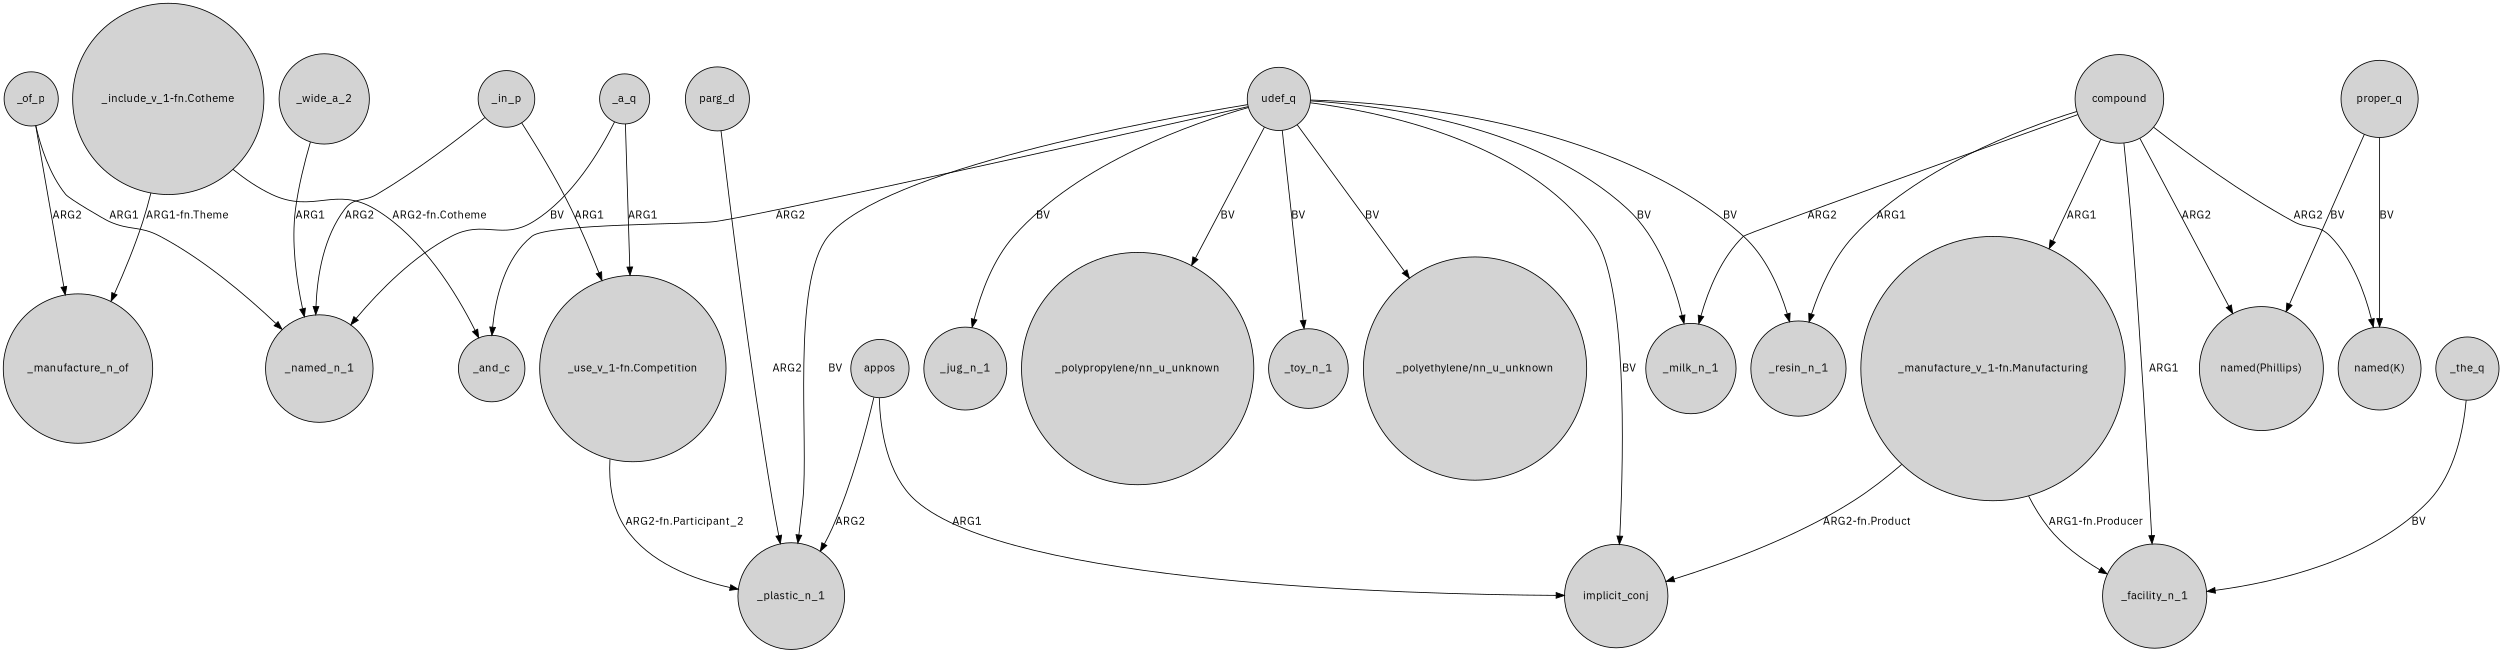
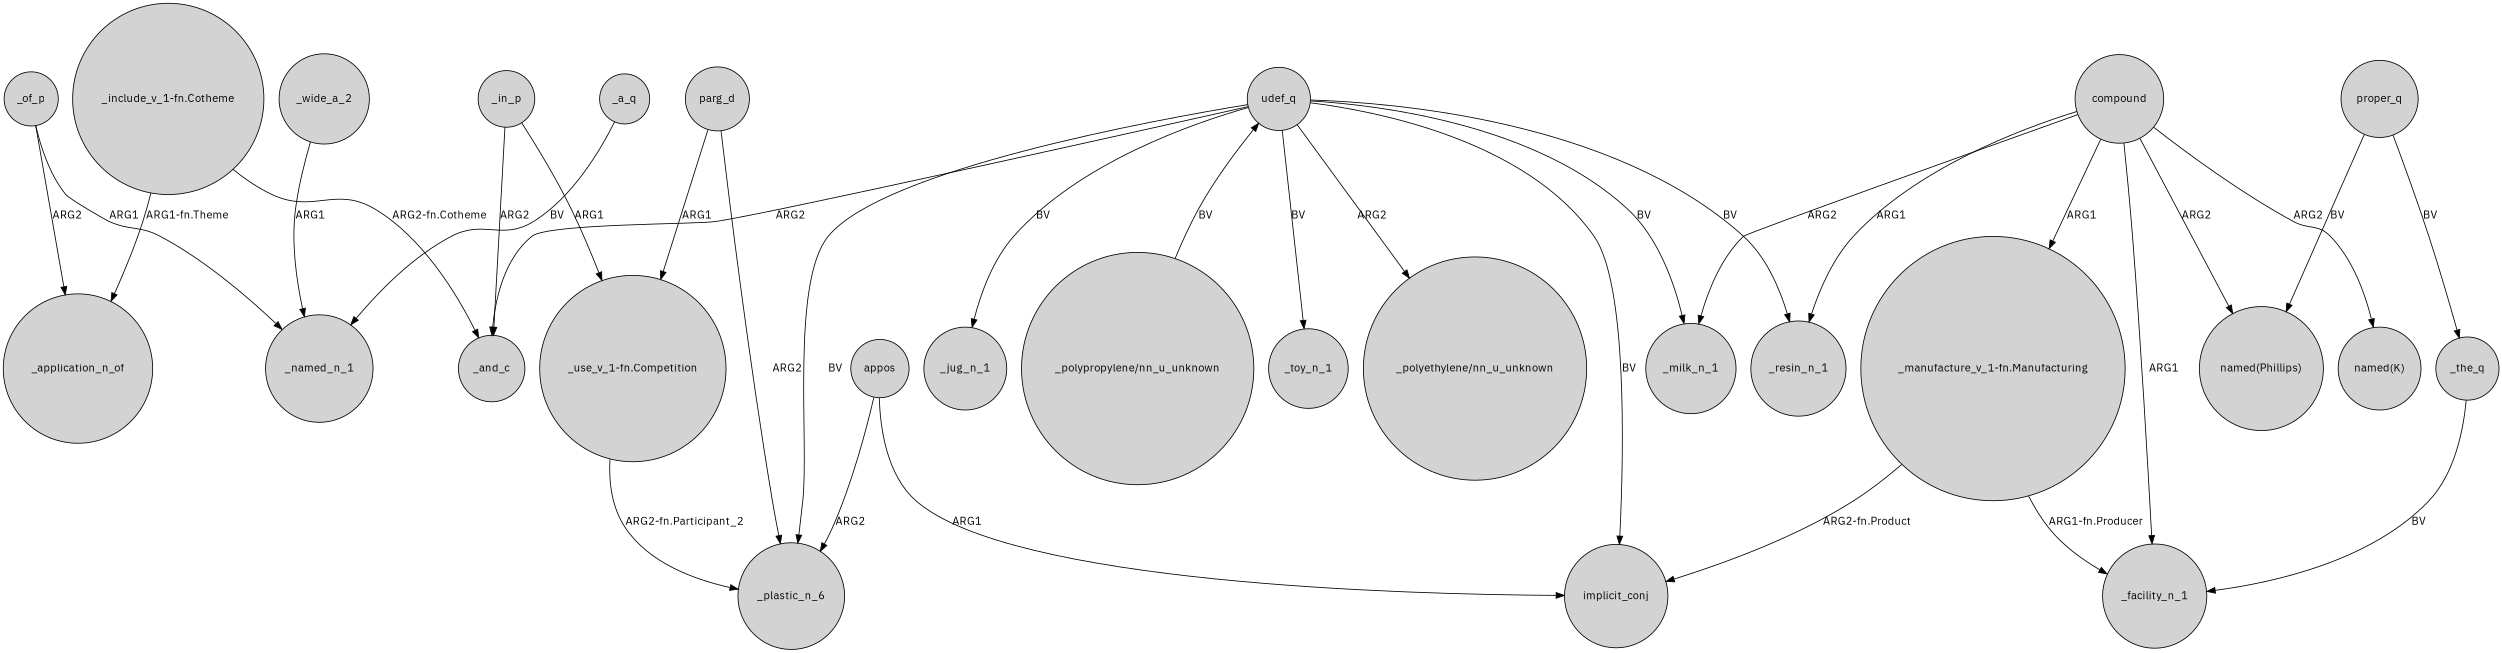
(1230, 193) -> (1209, 191)
(628, 195) -> (686, 201)
(374, 196) -> (500, 222)
(1372, 215) -> (1372, 215)
(2380, 228) -> (2427, 232)
(78, 369) -> (78, 369)
(791, 596) -> (791, 596)
